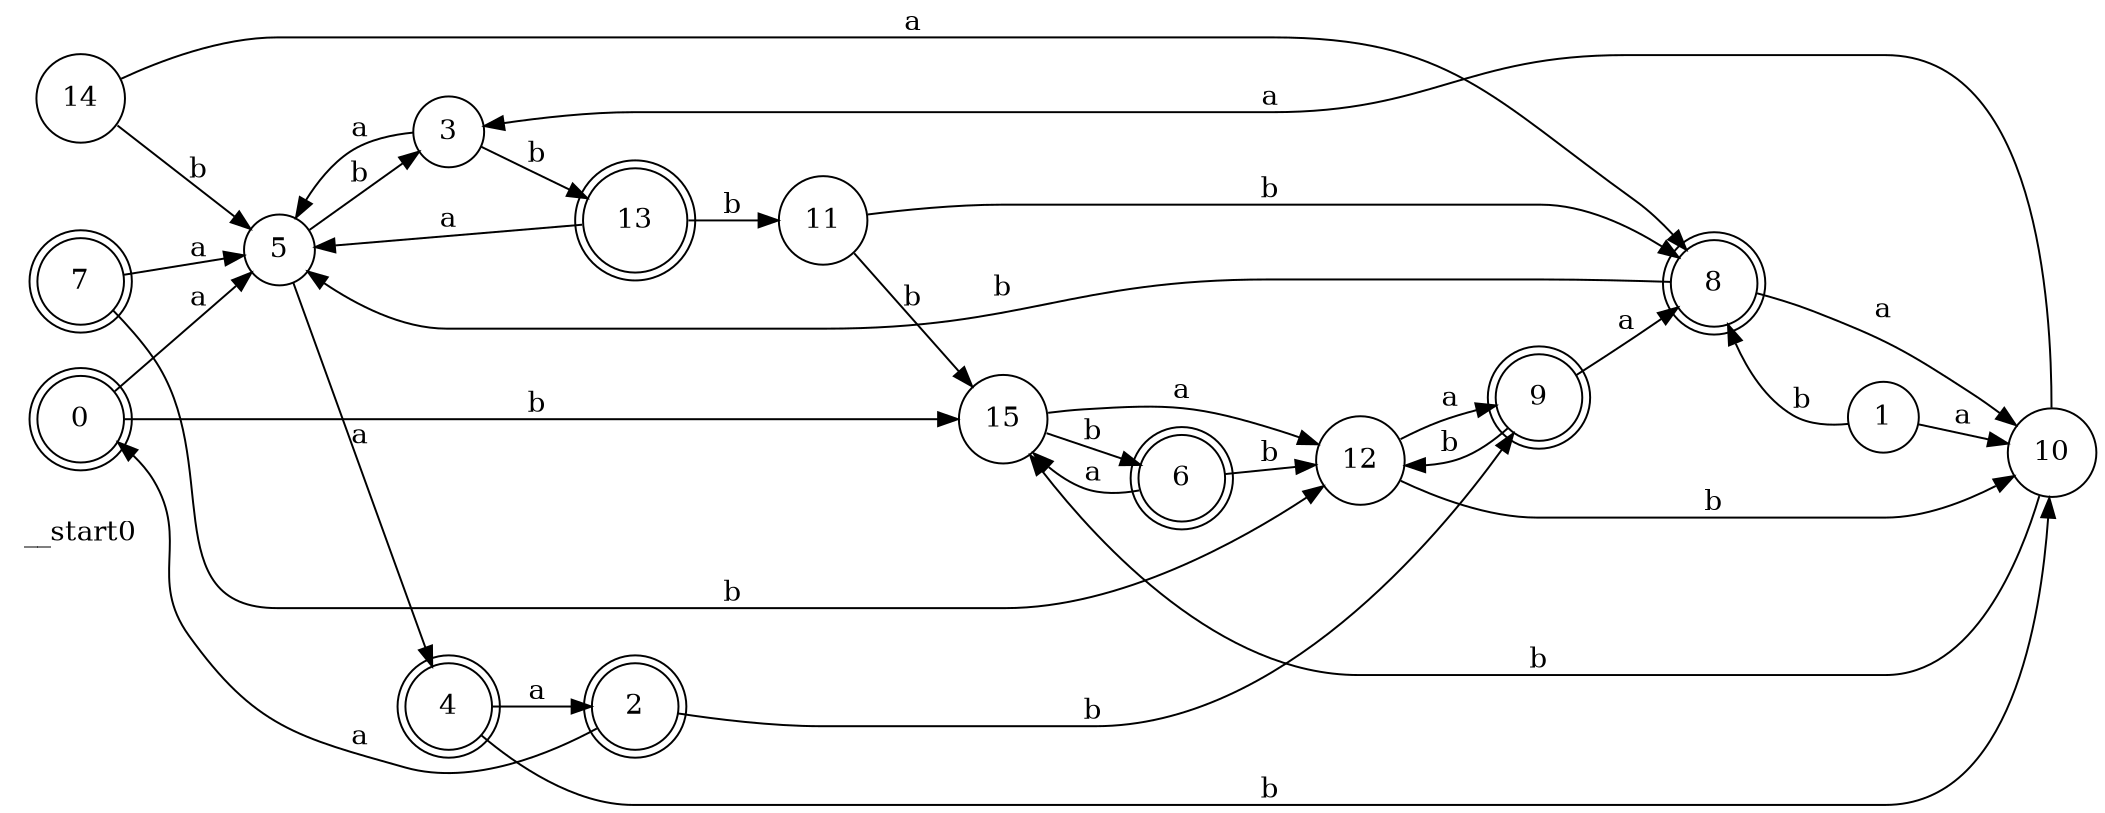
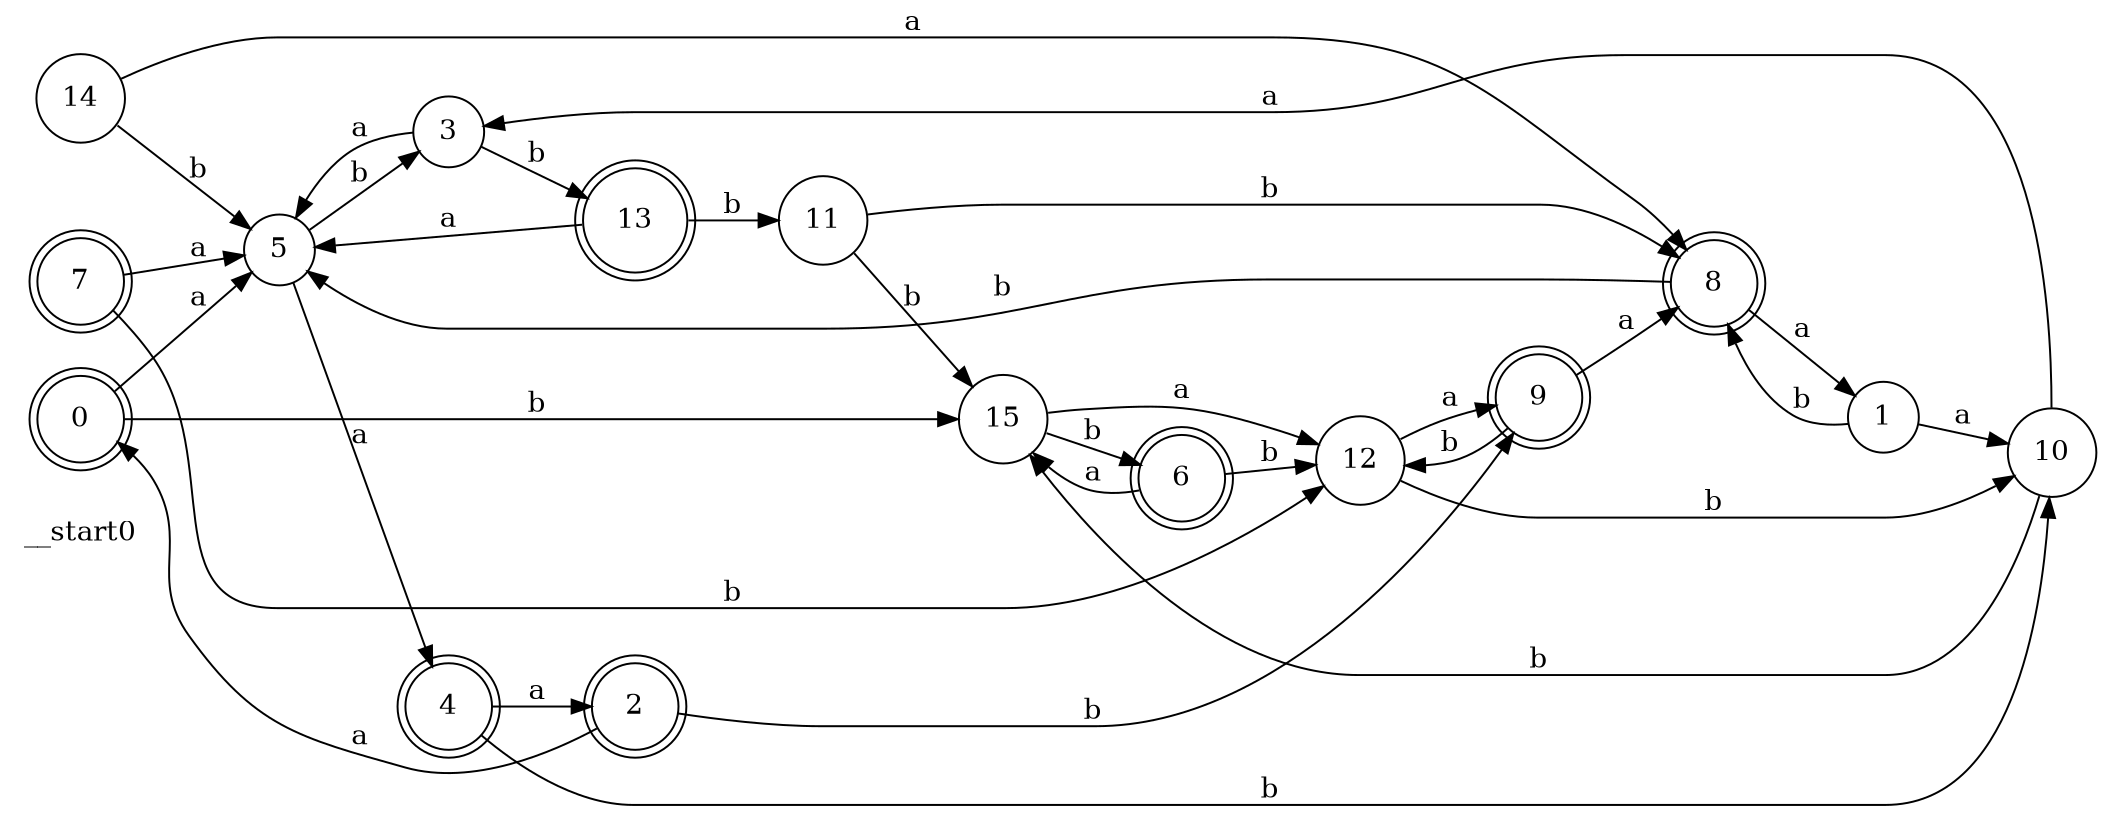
(1884, 341) -> (1794, 347)
